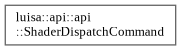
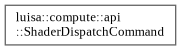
(90, 25) -> (90, 25)
